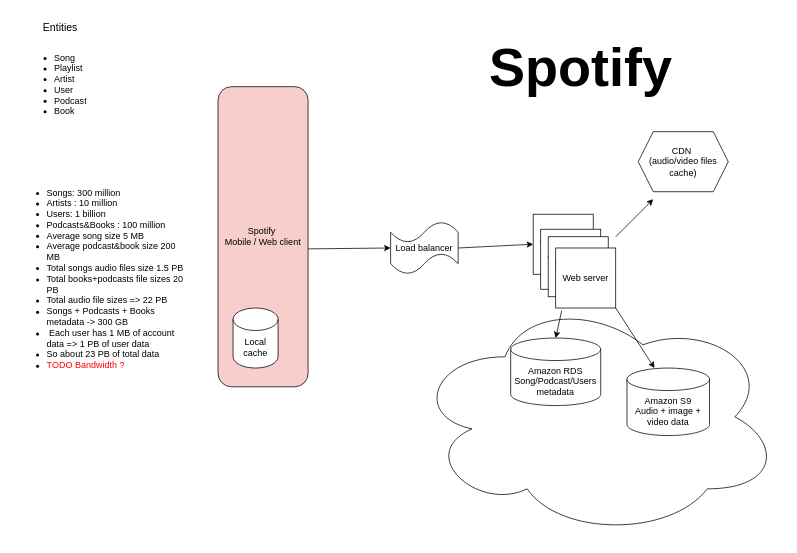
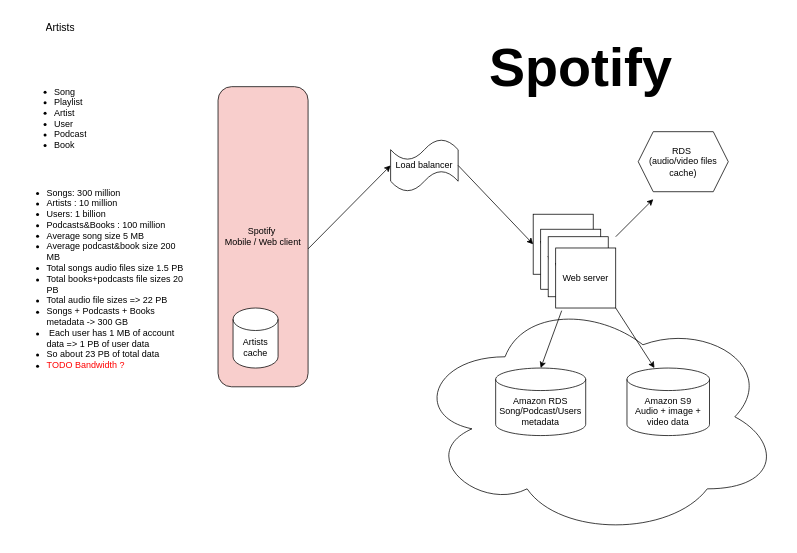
(60, 27) -> (60, 27)
(60, 83) -> (60, 117)
(683, 162) -> (683, 162)
(424, 248) -> (424, 165)
(255, 348) -> (255, 348)
(555, 372) -> (540, 402)
